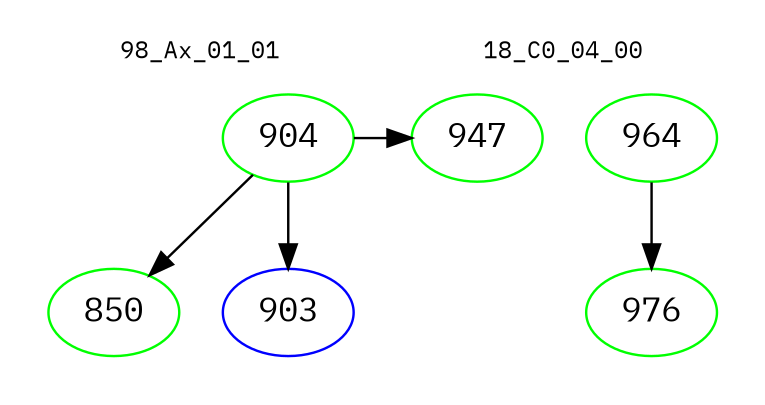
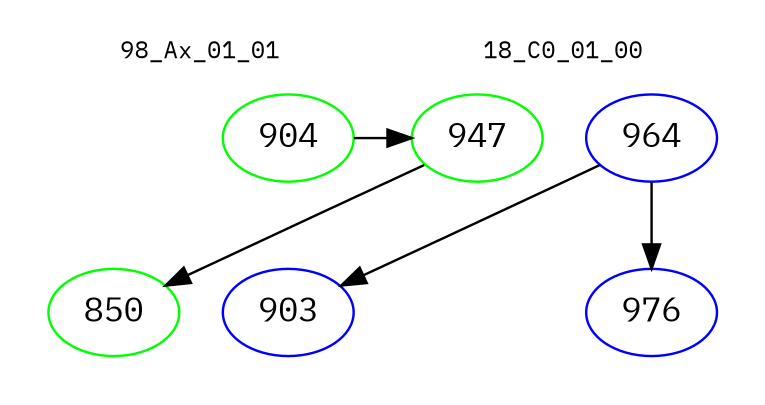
(564, 52) -> (564, 52)
(652, 138) -> (652, 138)
(288, 213) -> (482, 220)
(210, 217) -> (306, 220)
(652, 312) -> (652, 312)
